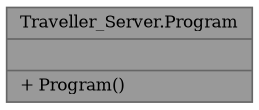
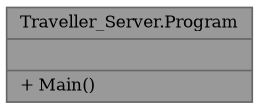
(73, 85) -> (58, 85)
